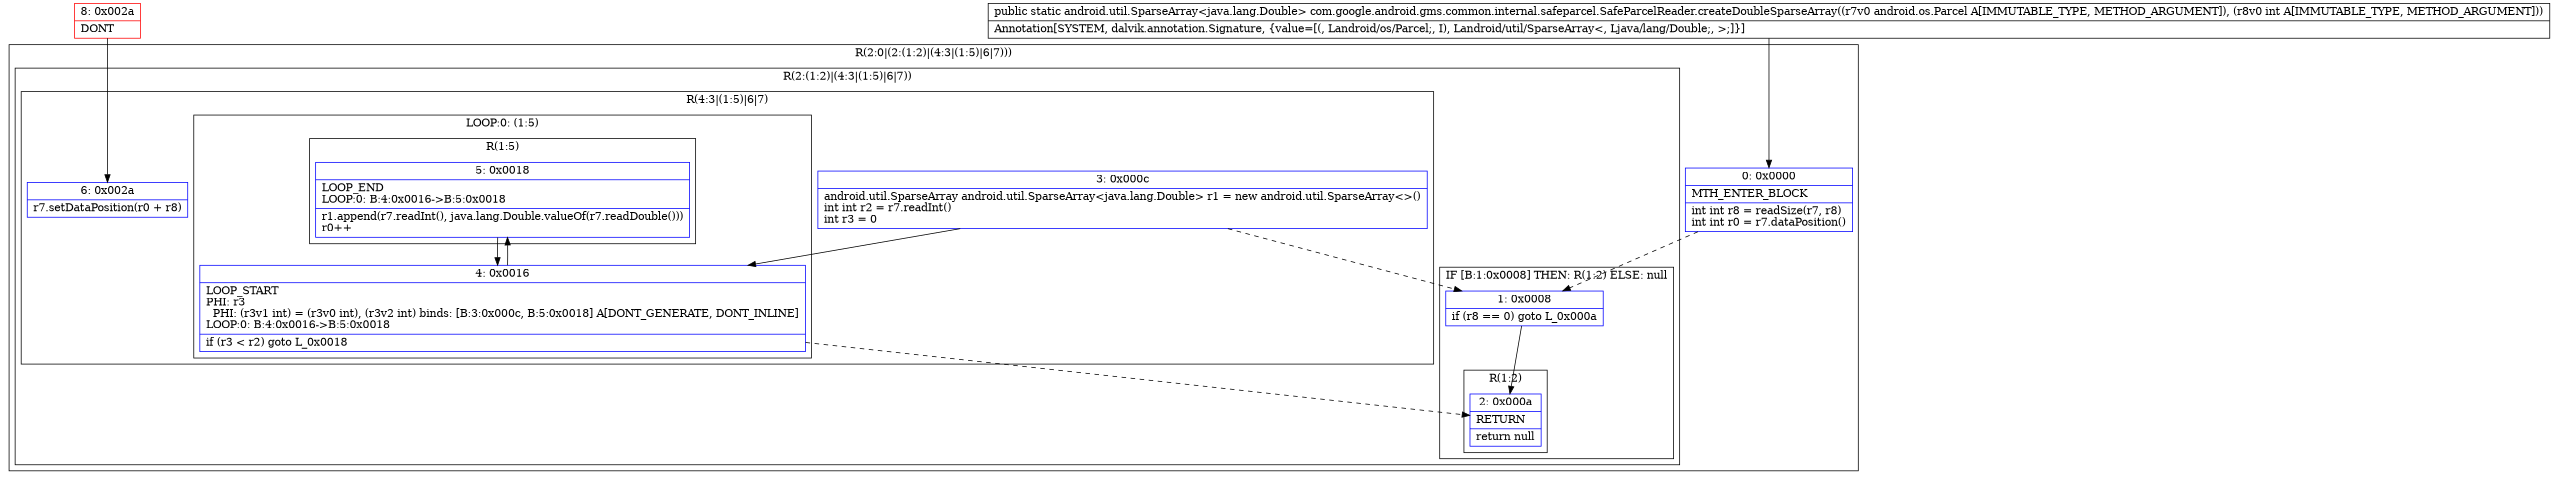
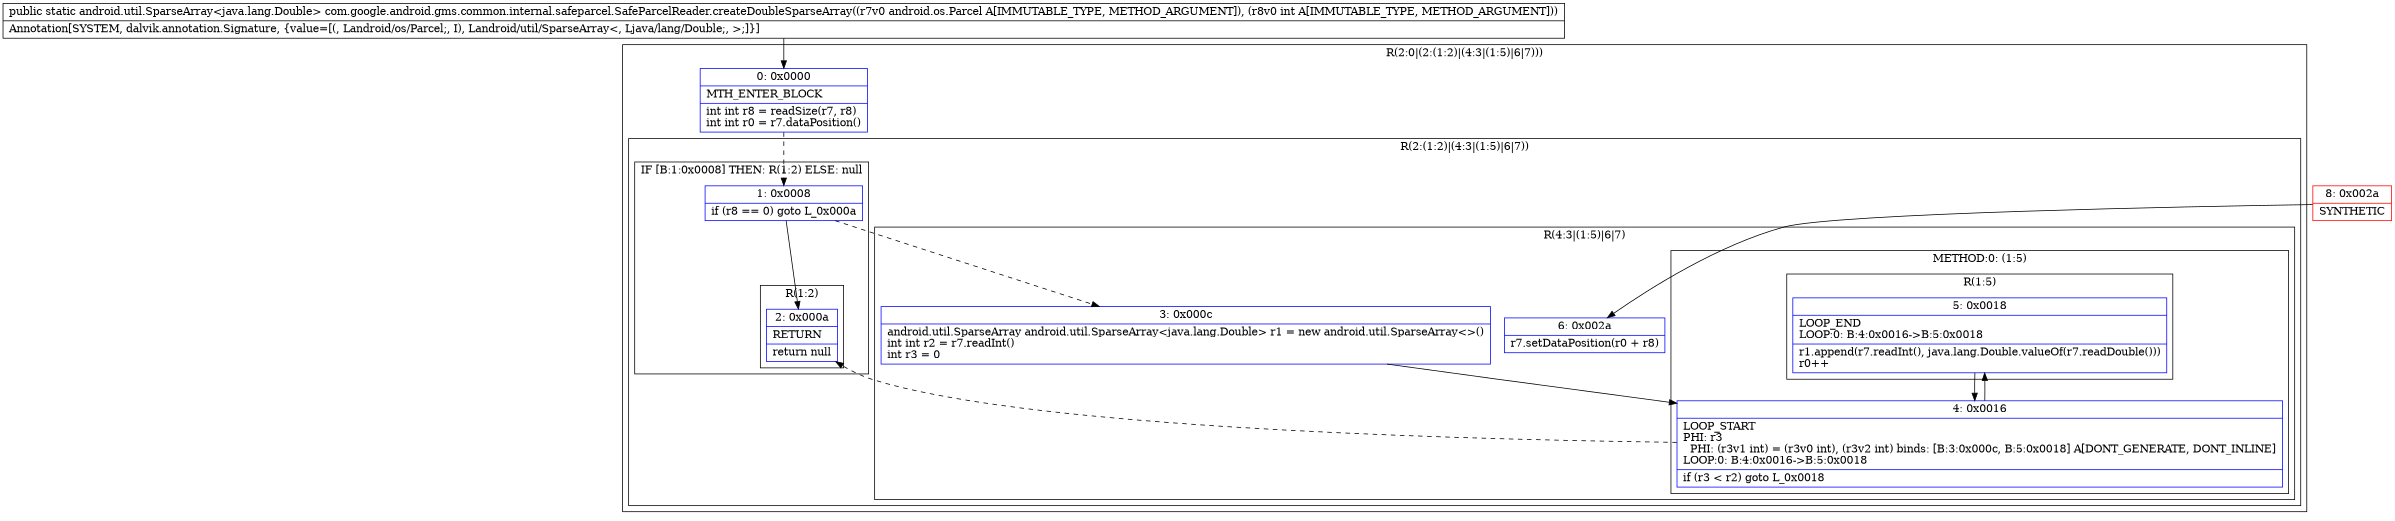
(97, 29) -> (2352, 212)
(503, 124) -> (1980, 259)
(1341, 259) -> (964, 262)
